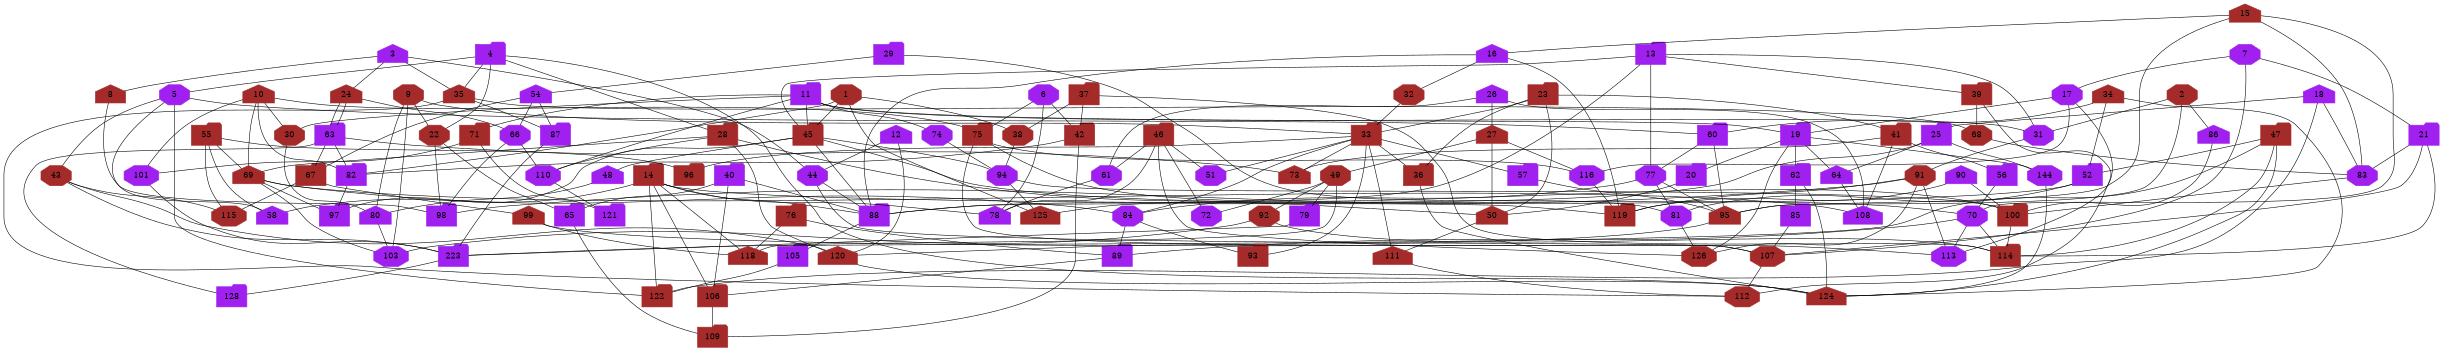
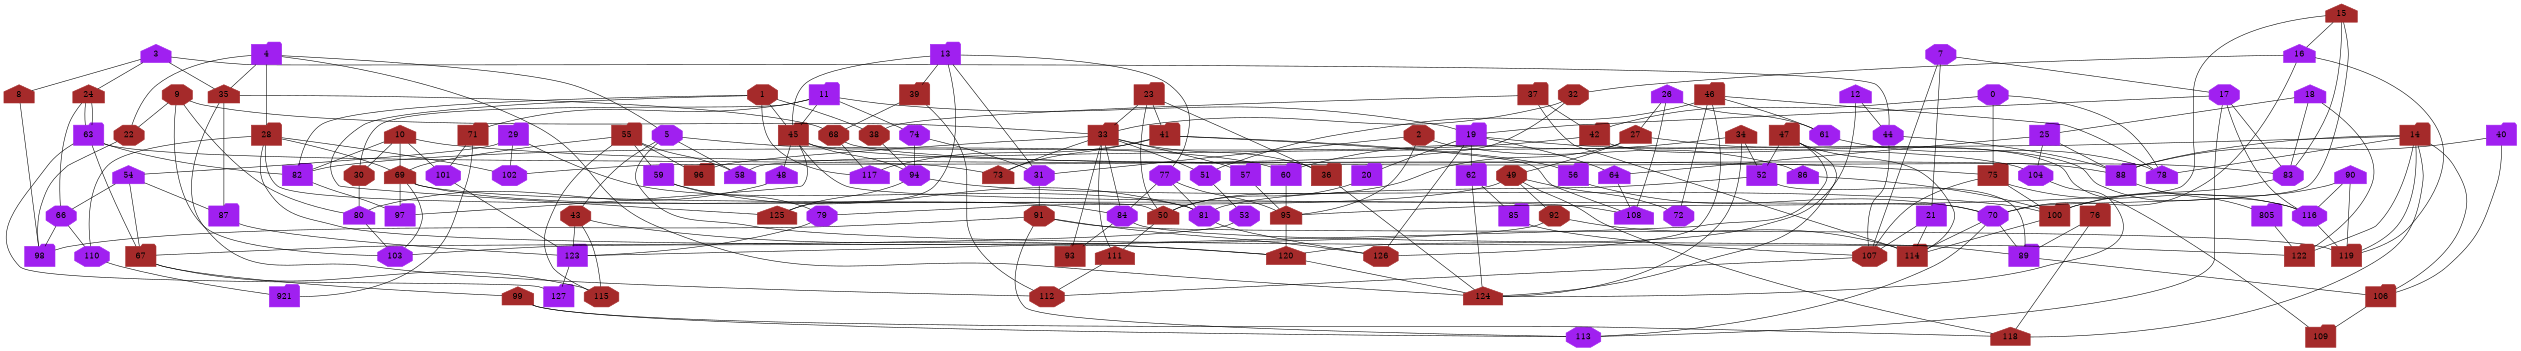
(1093, 75) -> (2199, 187)
(1044, 95) -> (1993, 95)
(1693, 120) -> (979, 152)
(667, 134) -> none
(1679, 157) -> none
(2390, 157) -> (2252, 131)
none -> (509, 176)
none -> (659, 176)
none -> (870, 176)
(2045, 176) -> (2036, 176)
none -> (2330, 195)
(1481, 204) -> (1911, 188)
(570, 216) -> none
(610, 216) -> (284, 297)
none -> (1245, 216)
(1305, 216) -> (822, 216)
(453, 256) -> (572, 256)
(793, 256) -> (2267, 216)
(232, 297) -> (559, 297)
